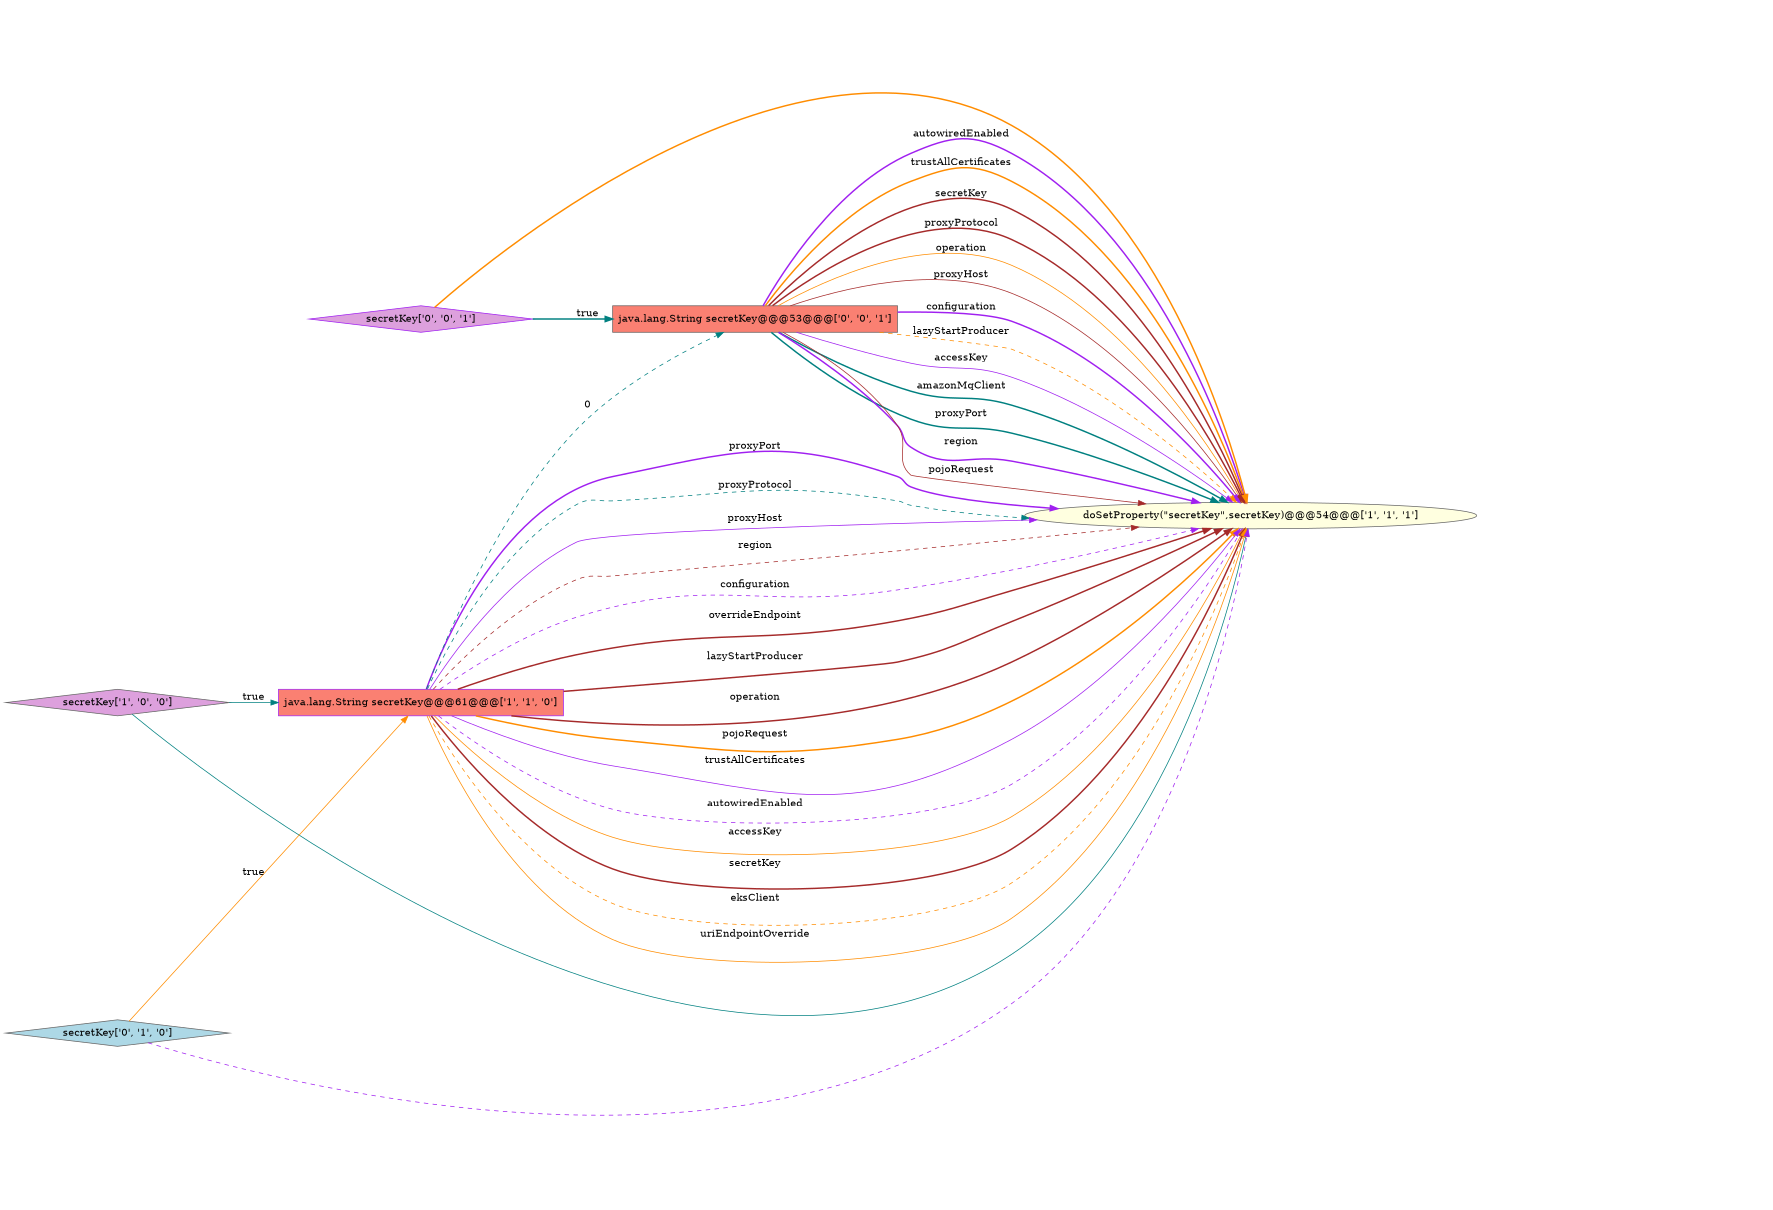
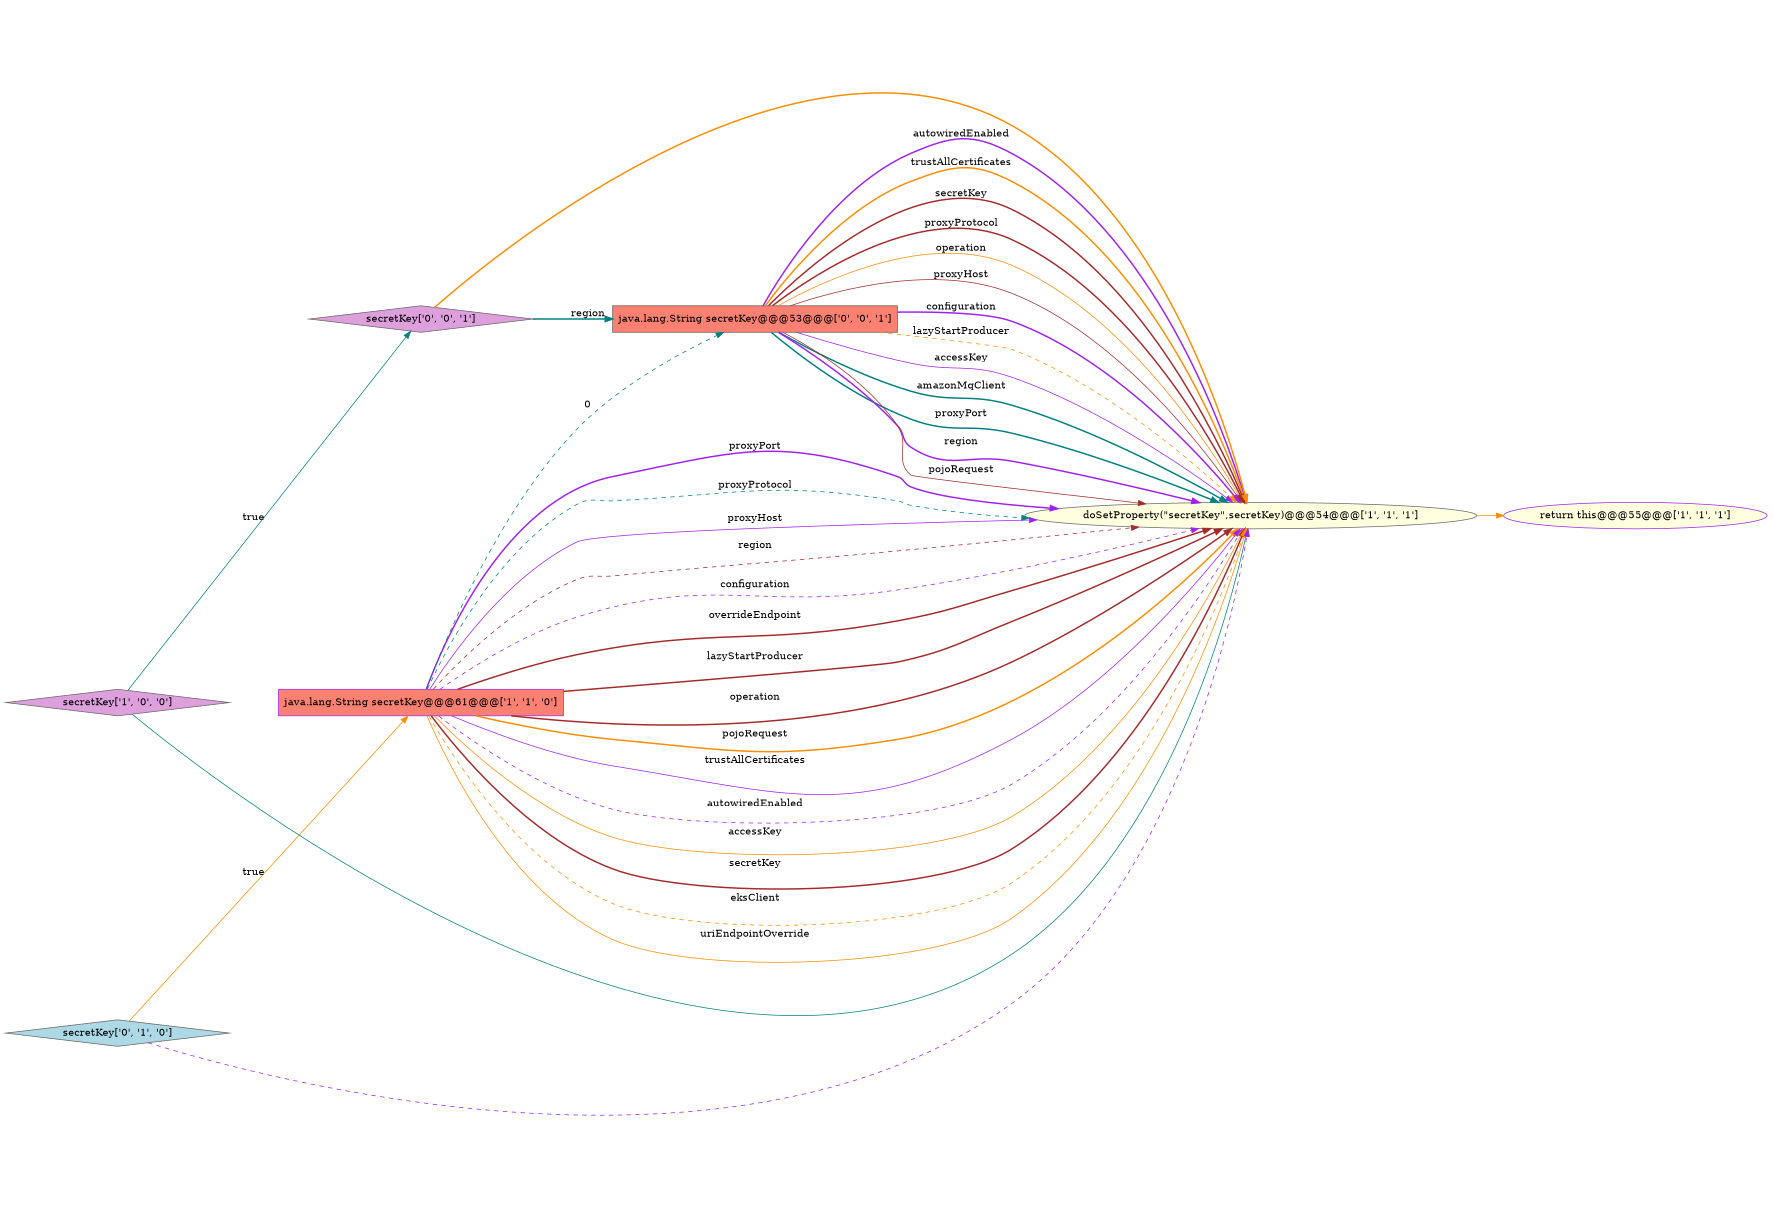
(588, 314) -> (588, 314)
(421, 319) -> (421, 319)
none -> (1635, 516)
(250, 703) -> (267, 514)
